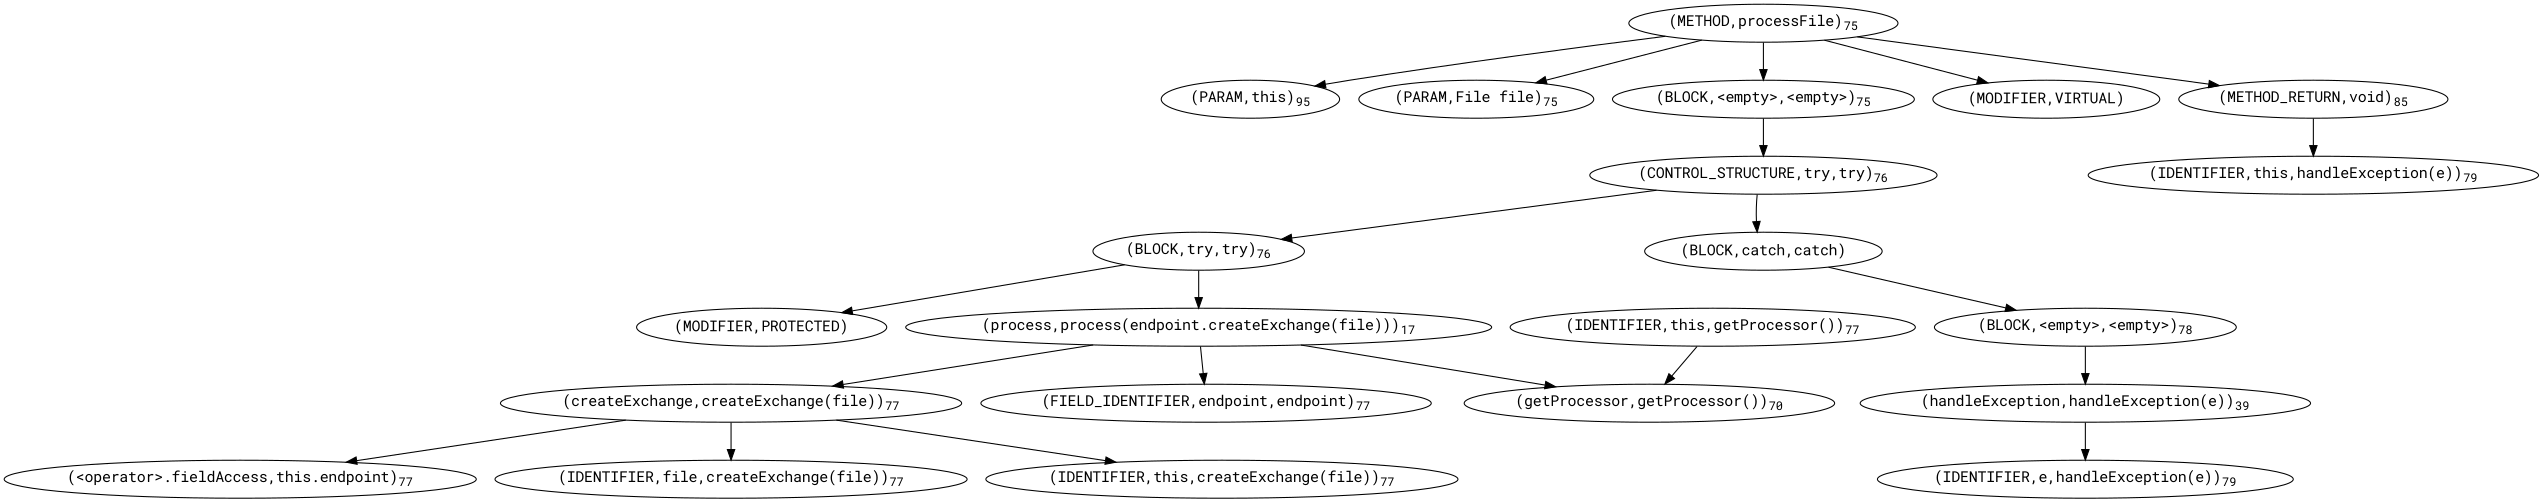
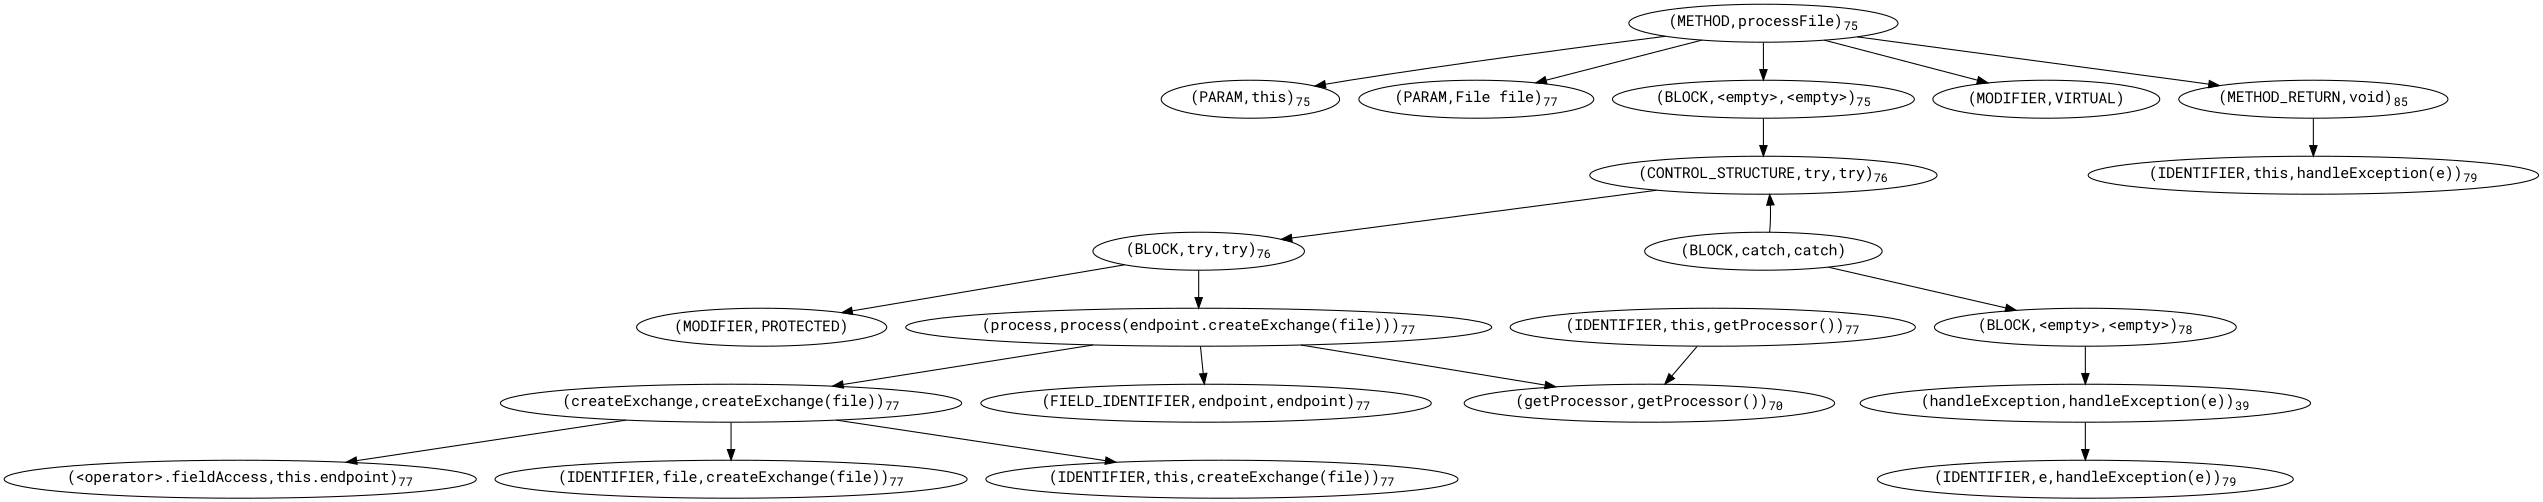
(1303, 98) -> (1303, 98)
(1551, 98) -> (1551, 98)
(1756, 208) -> (1770, 219)
(1408, 326) -> (1408, 326)
